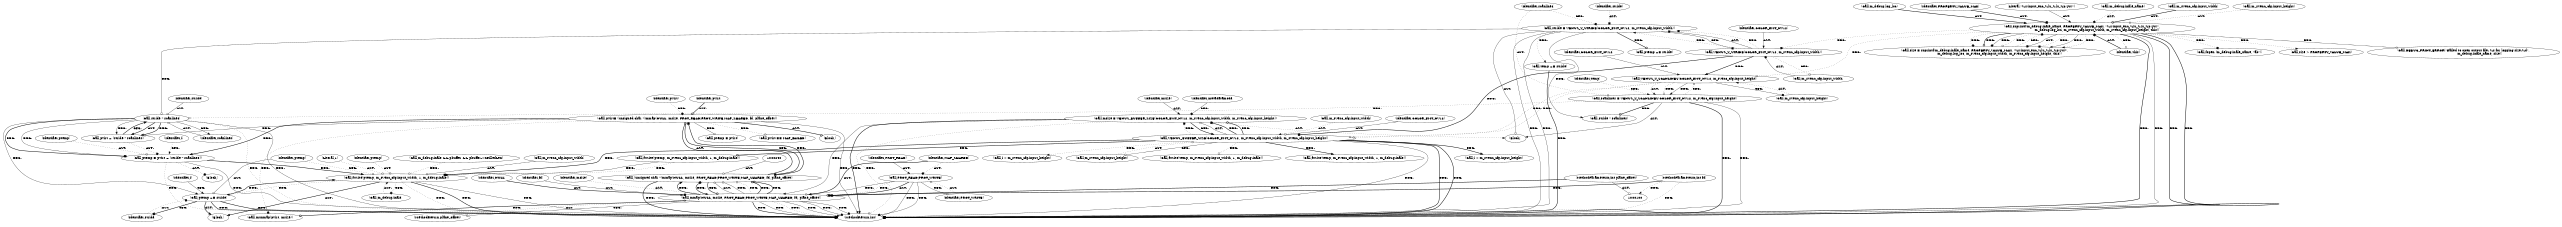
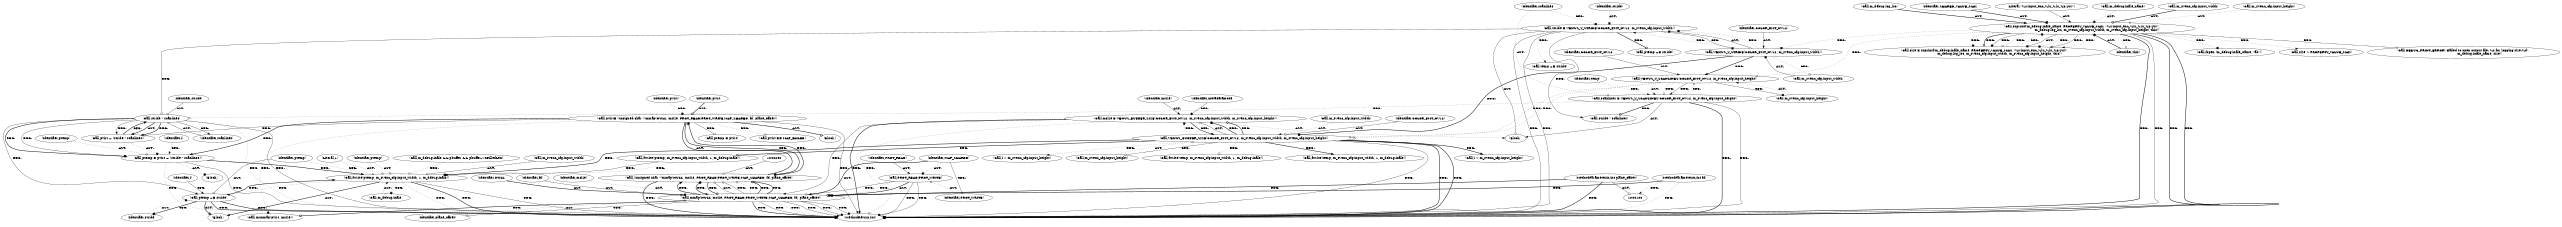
(1950, 7) -> (1950, 7)
(933, 189) -> (956, 177)
(1290, 215) -> (1248, 215)
(437, 218) -> (437, 218)
